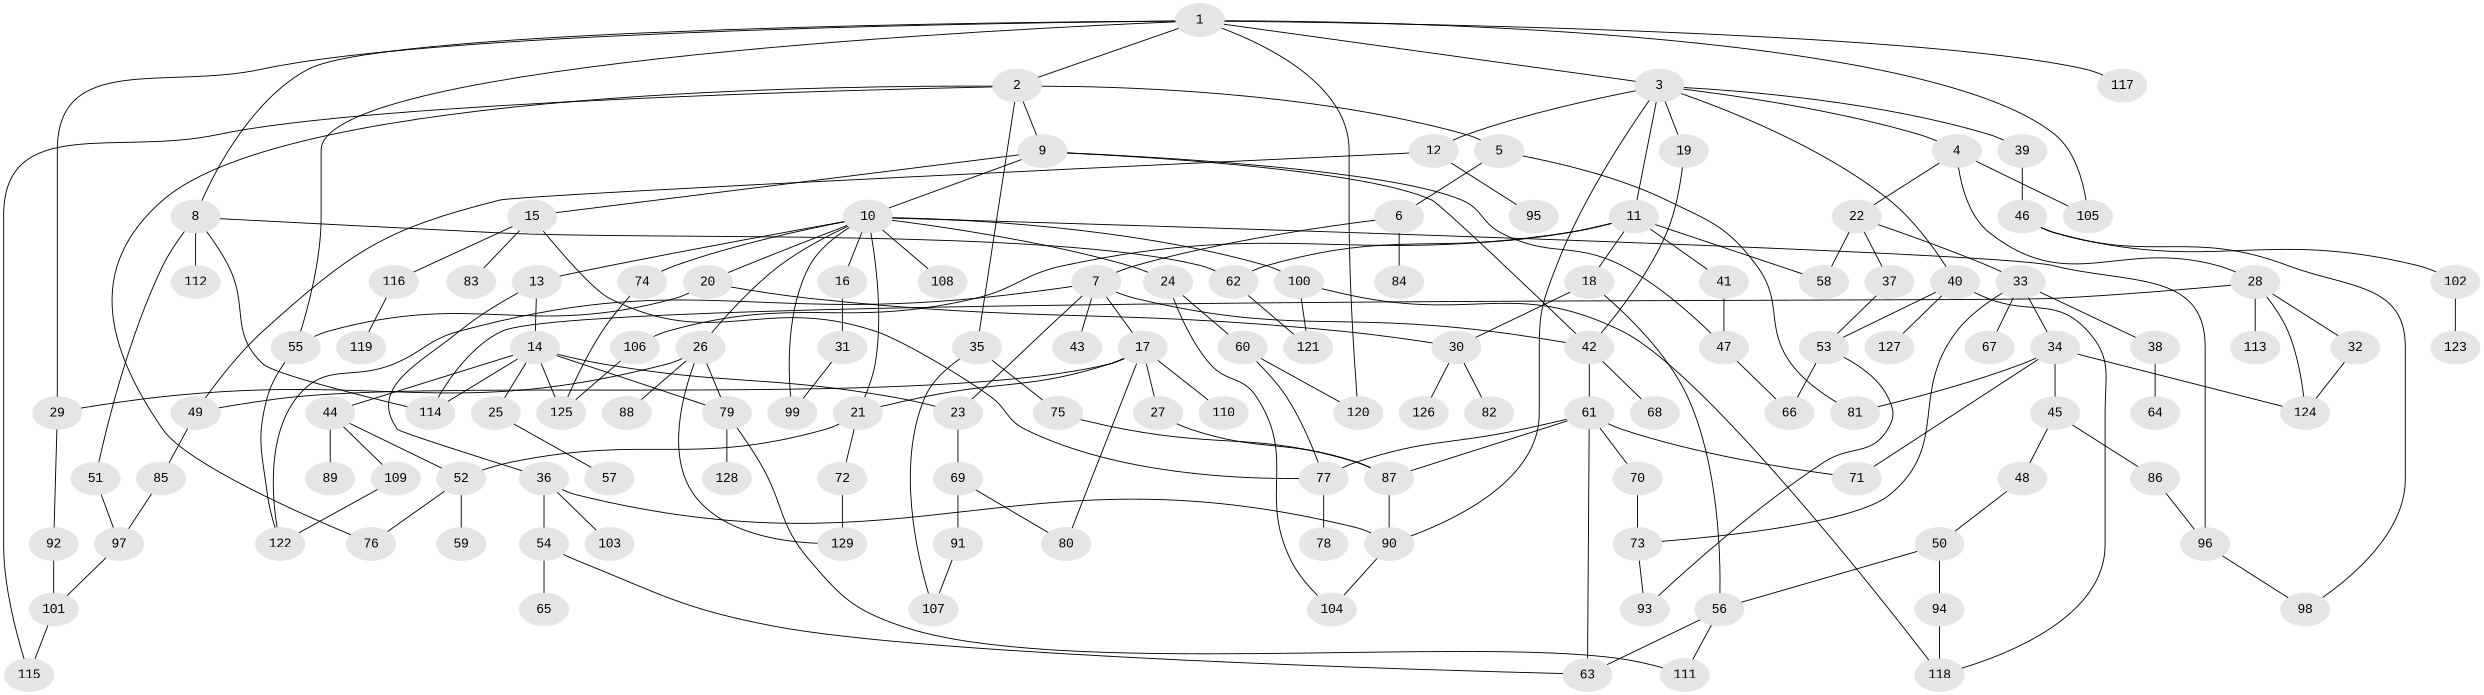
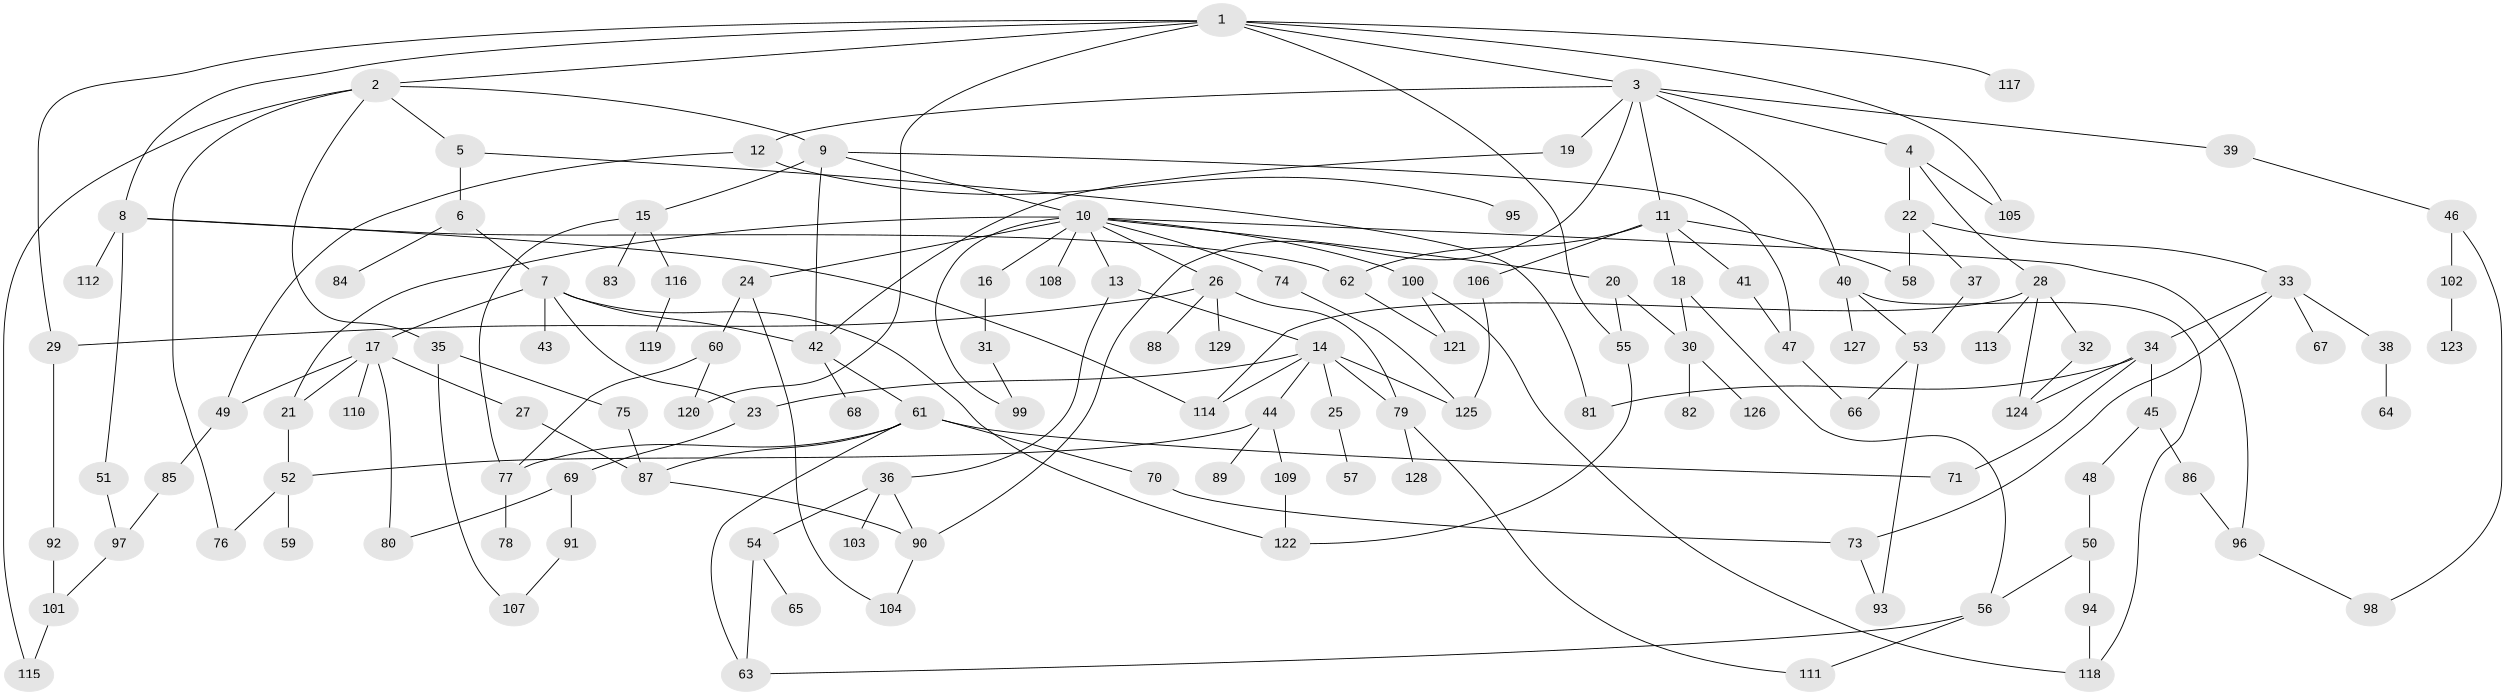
(842, 479) -> none
